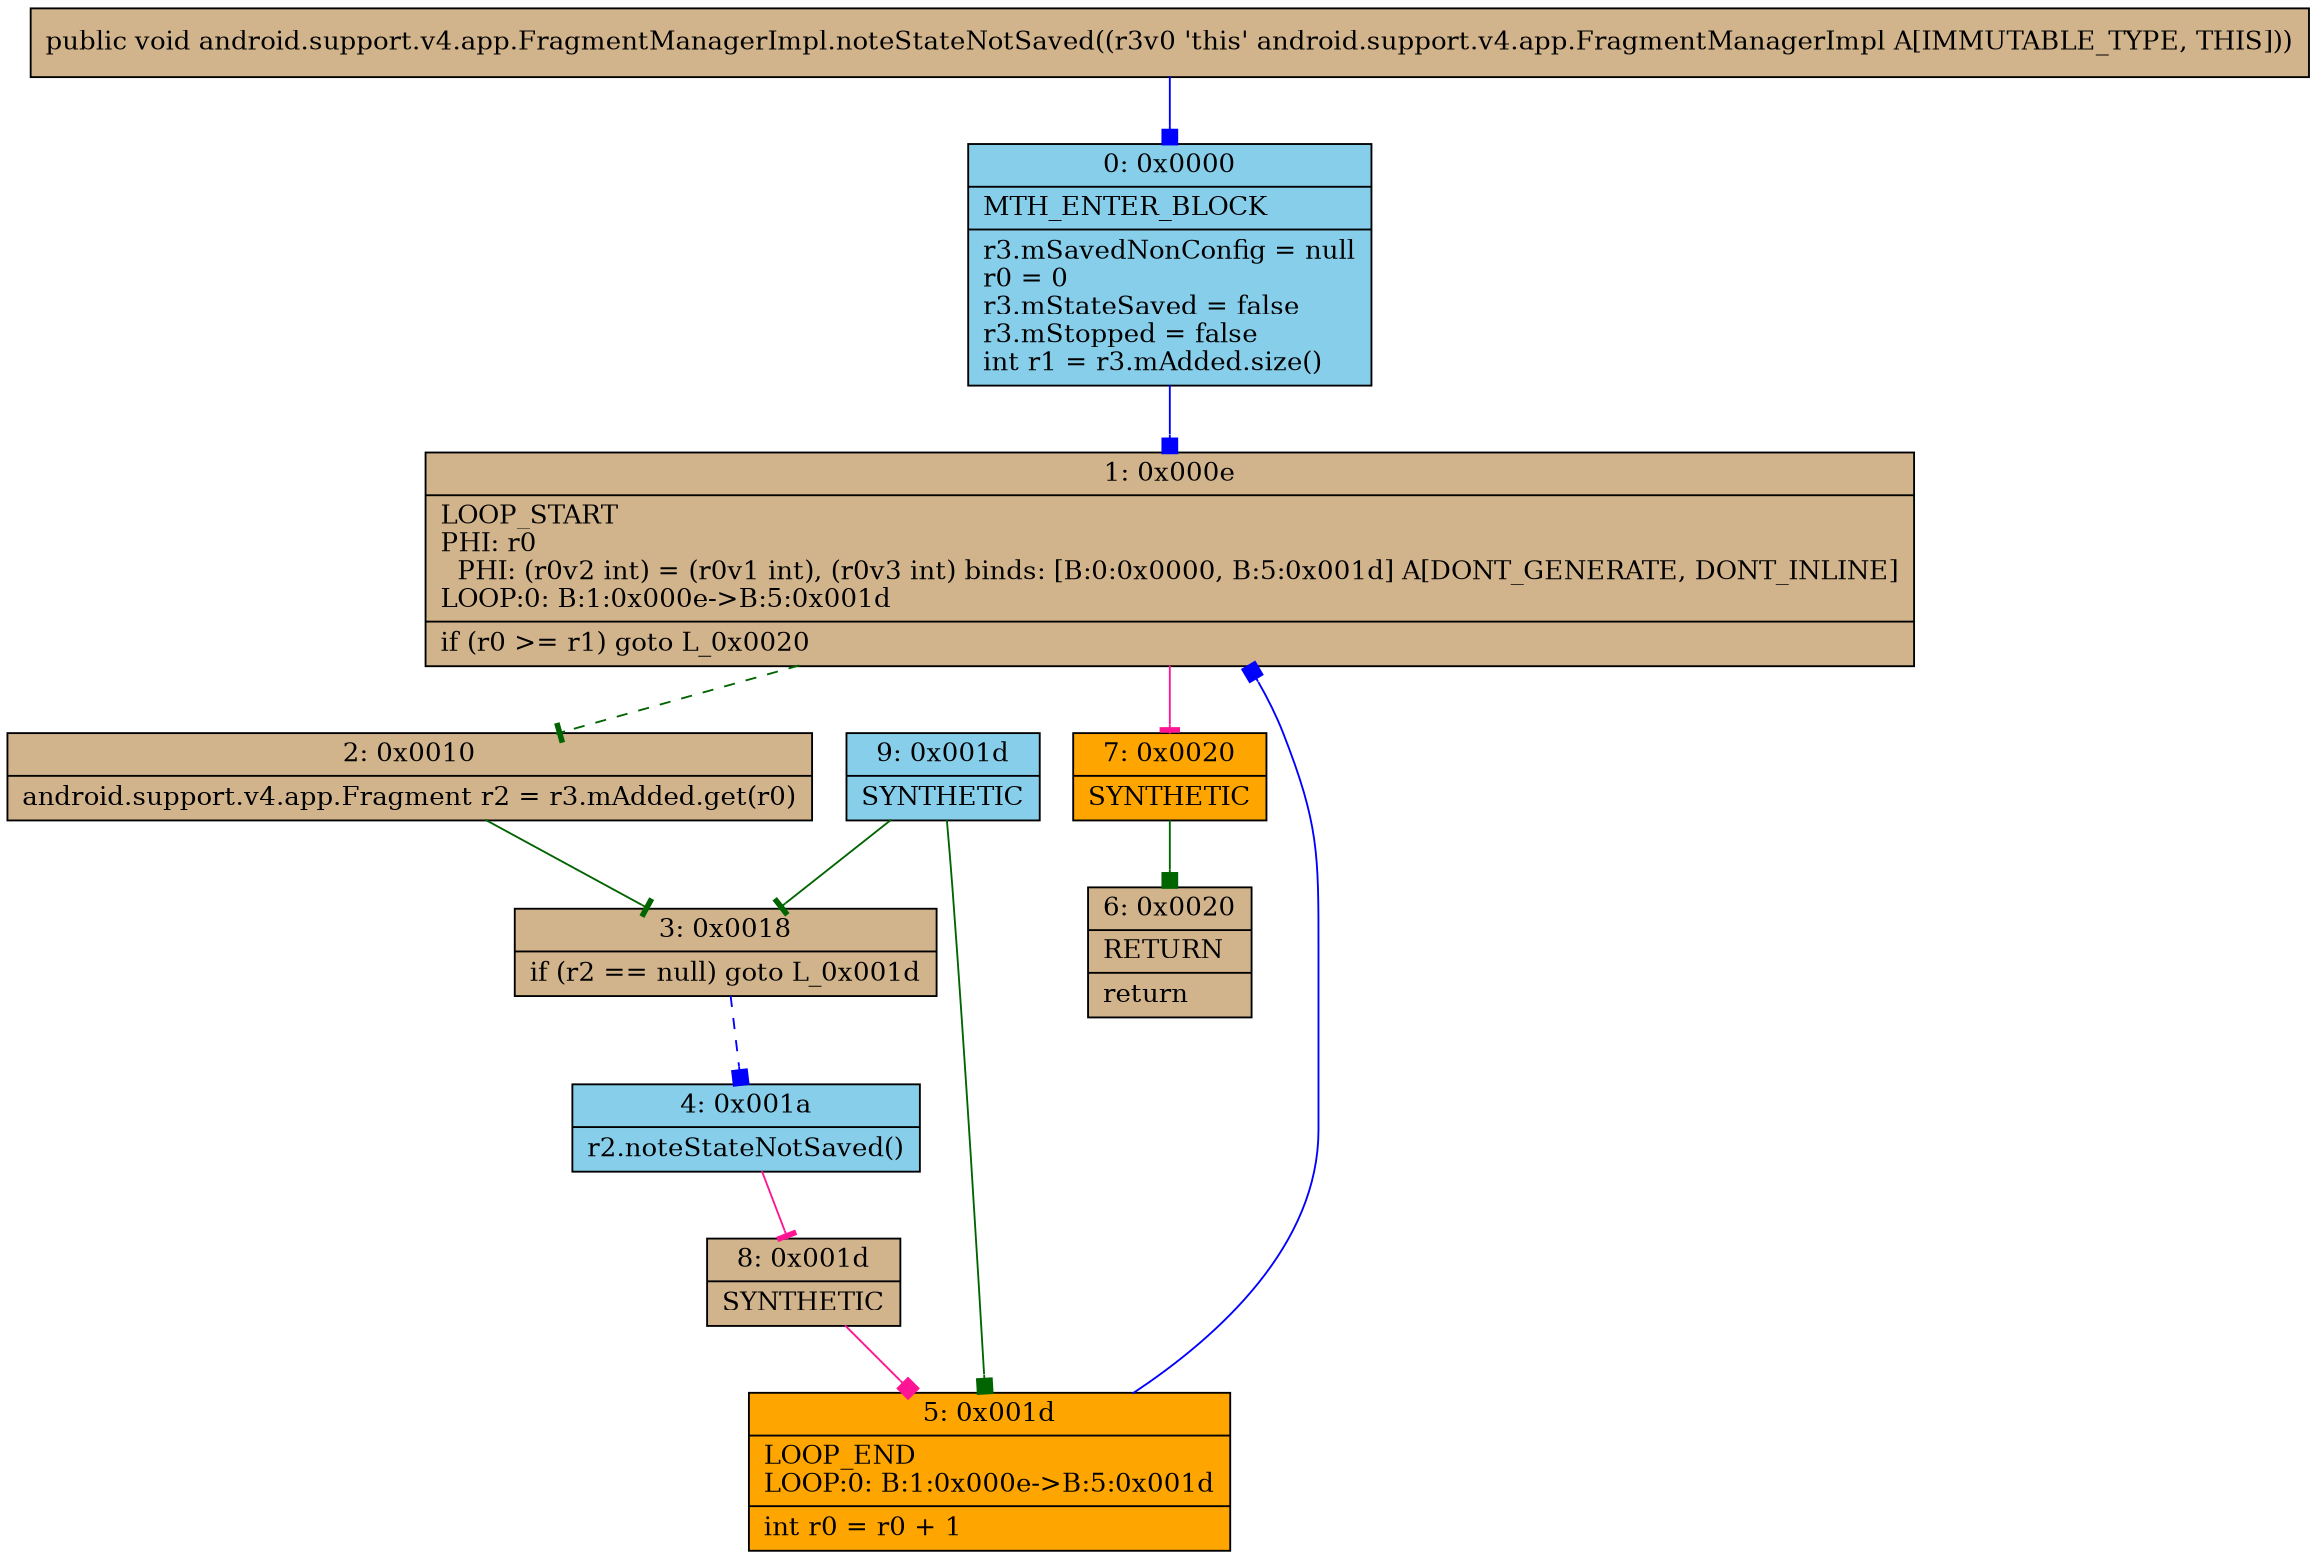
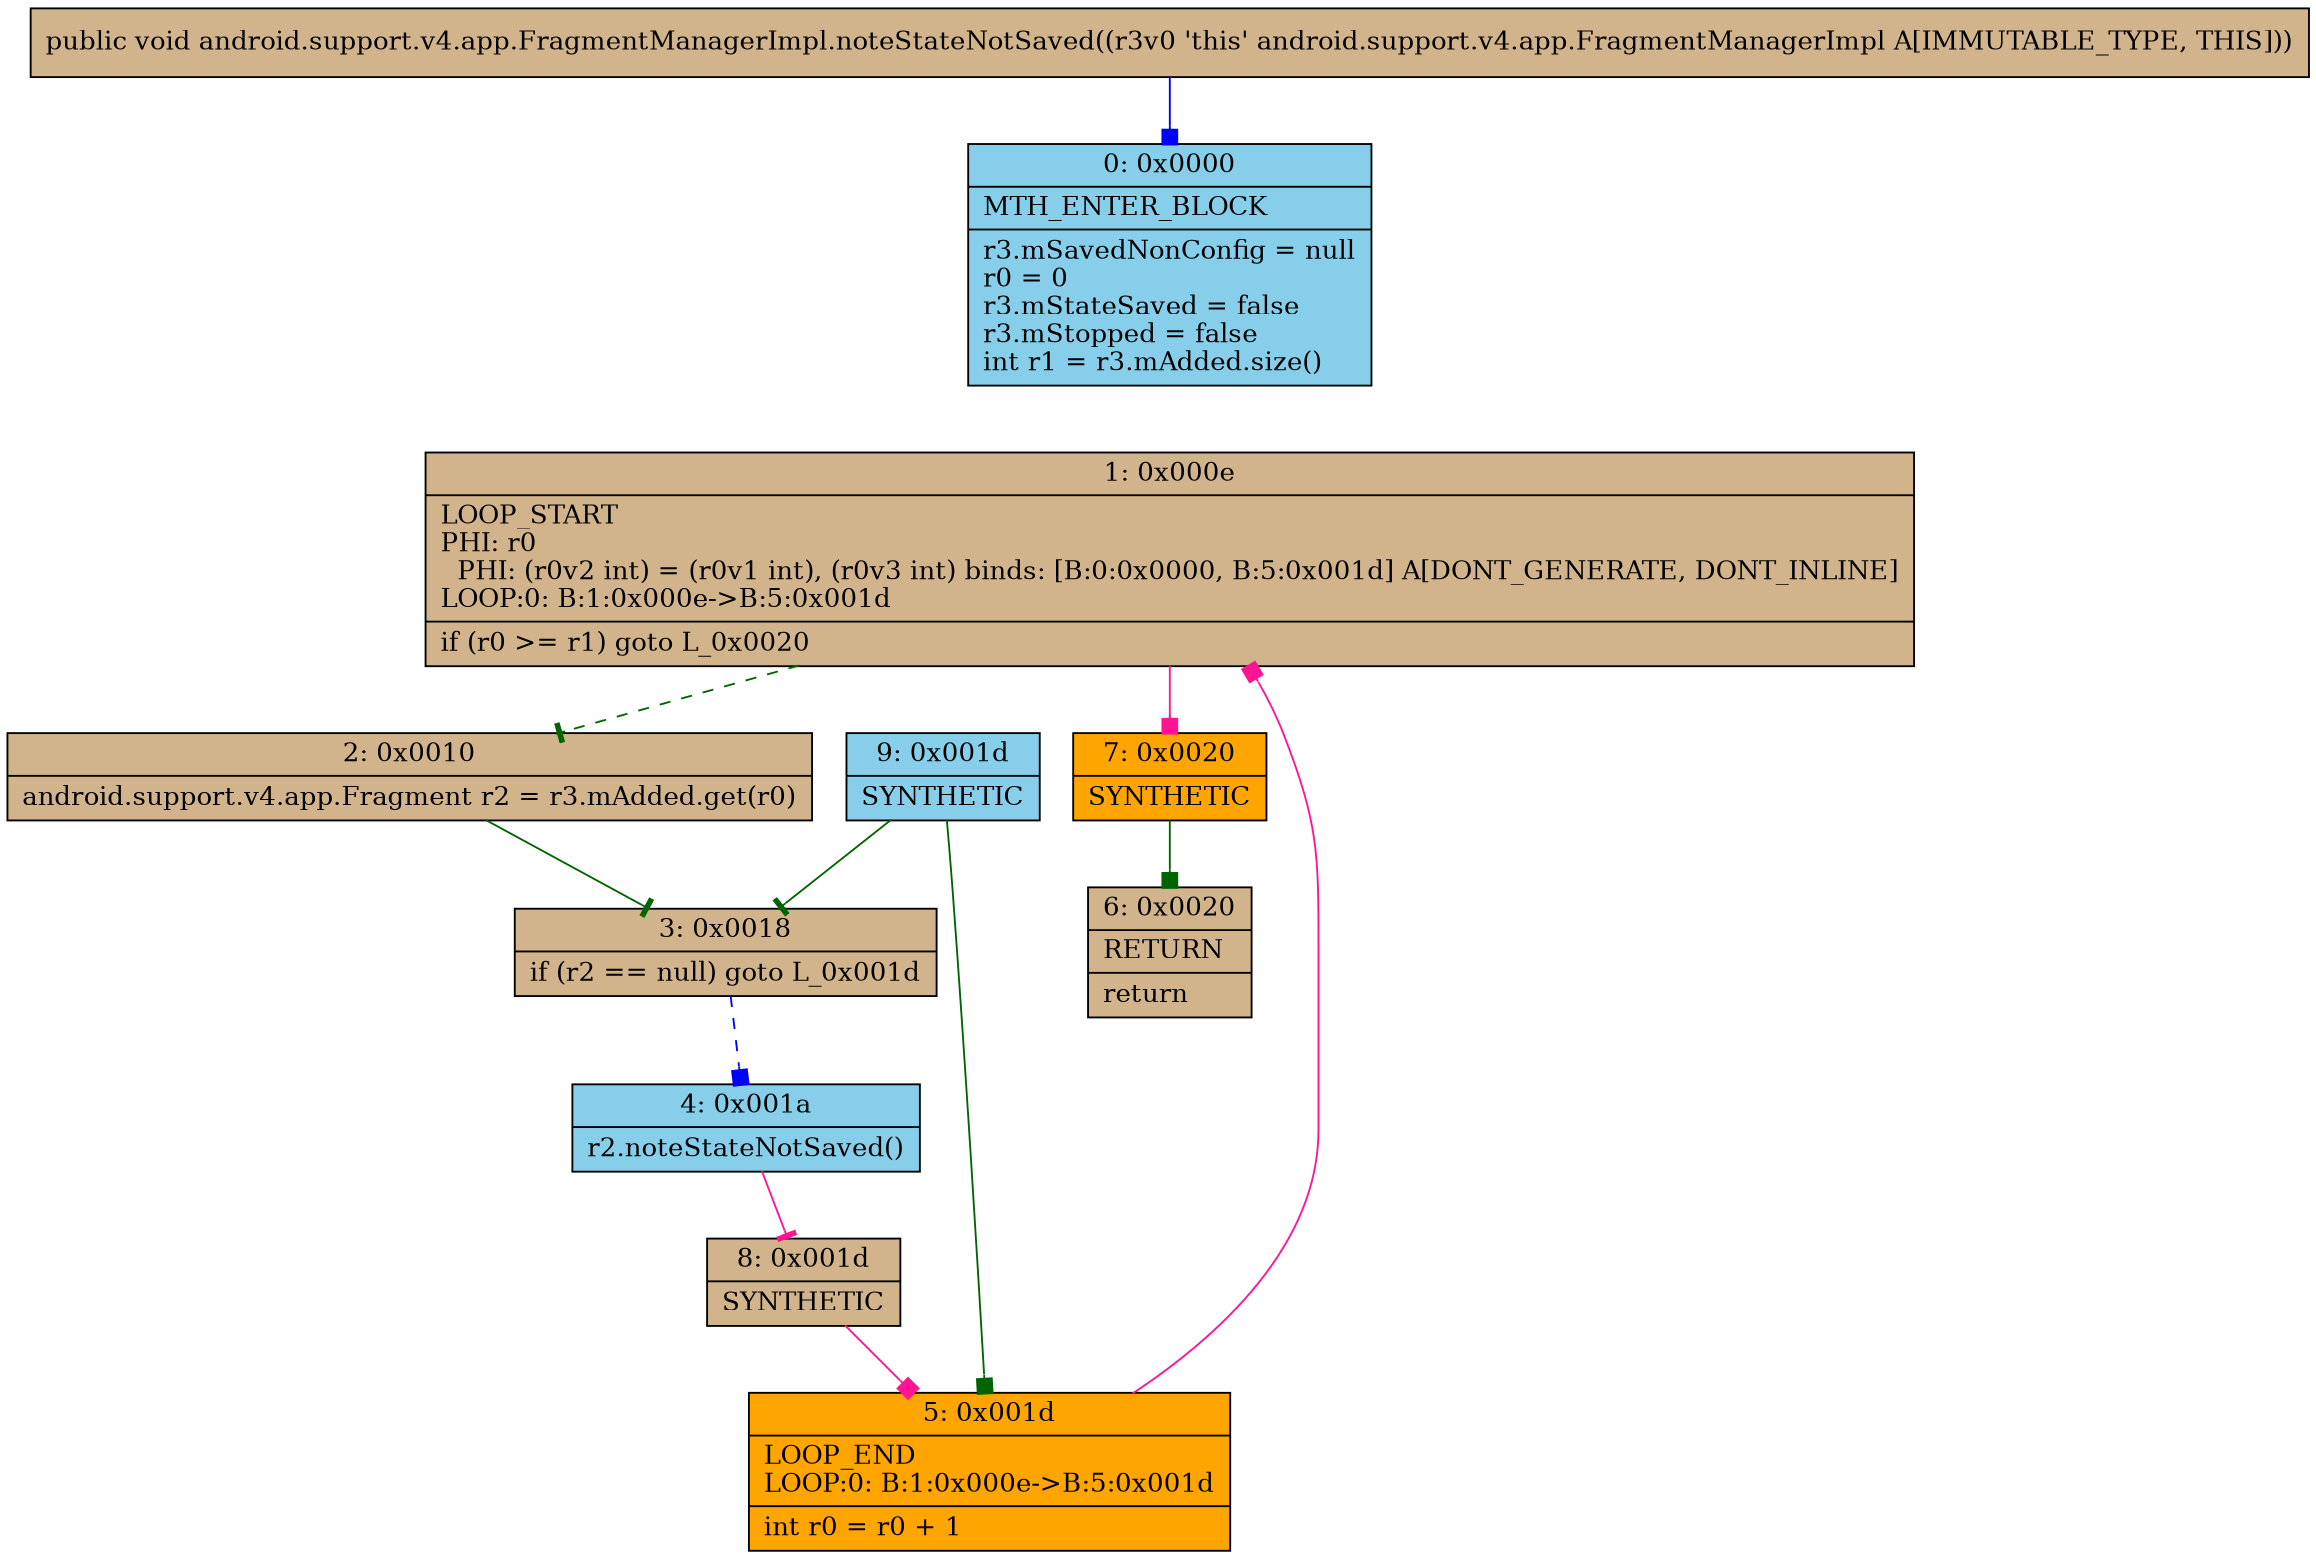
(1170, 410) -> none
(1170, 695) -> (1170, 695)
(1318, 1069) -> (1318, 1069)
